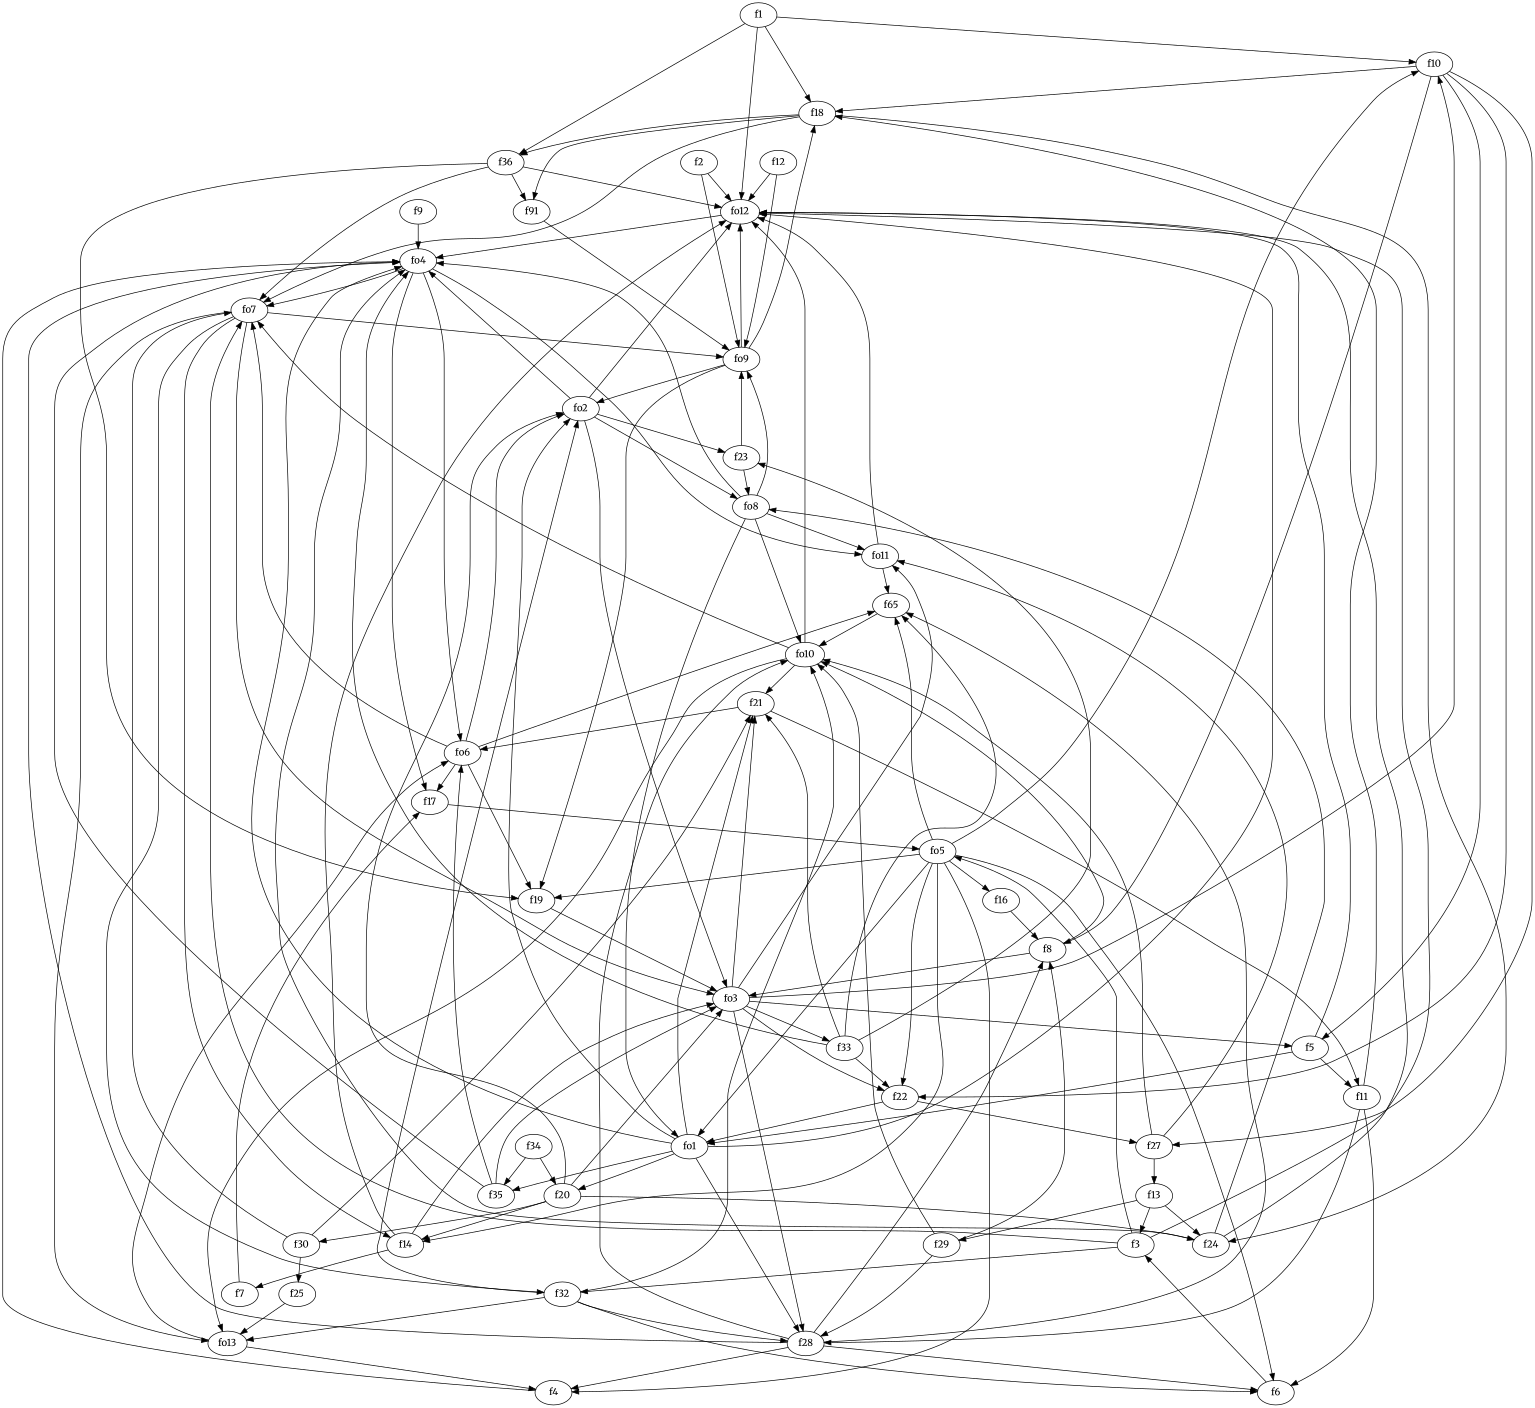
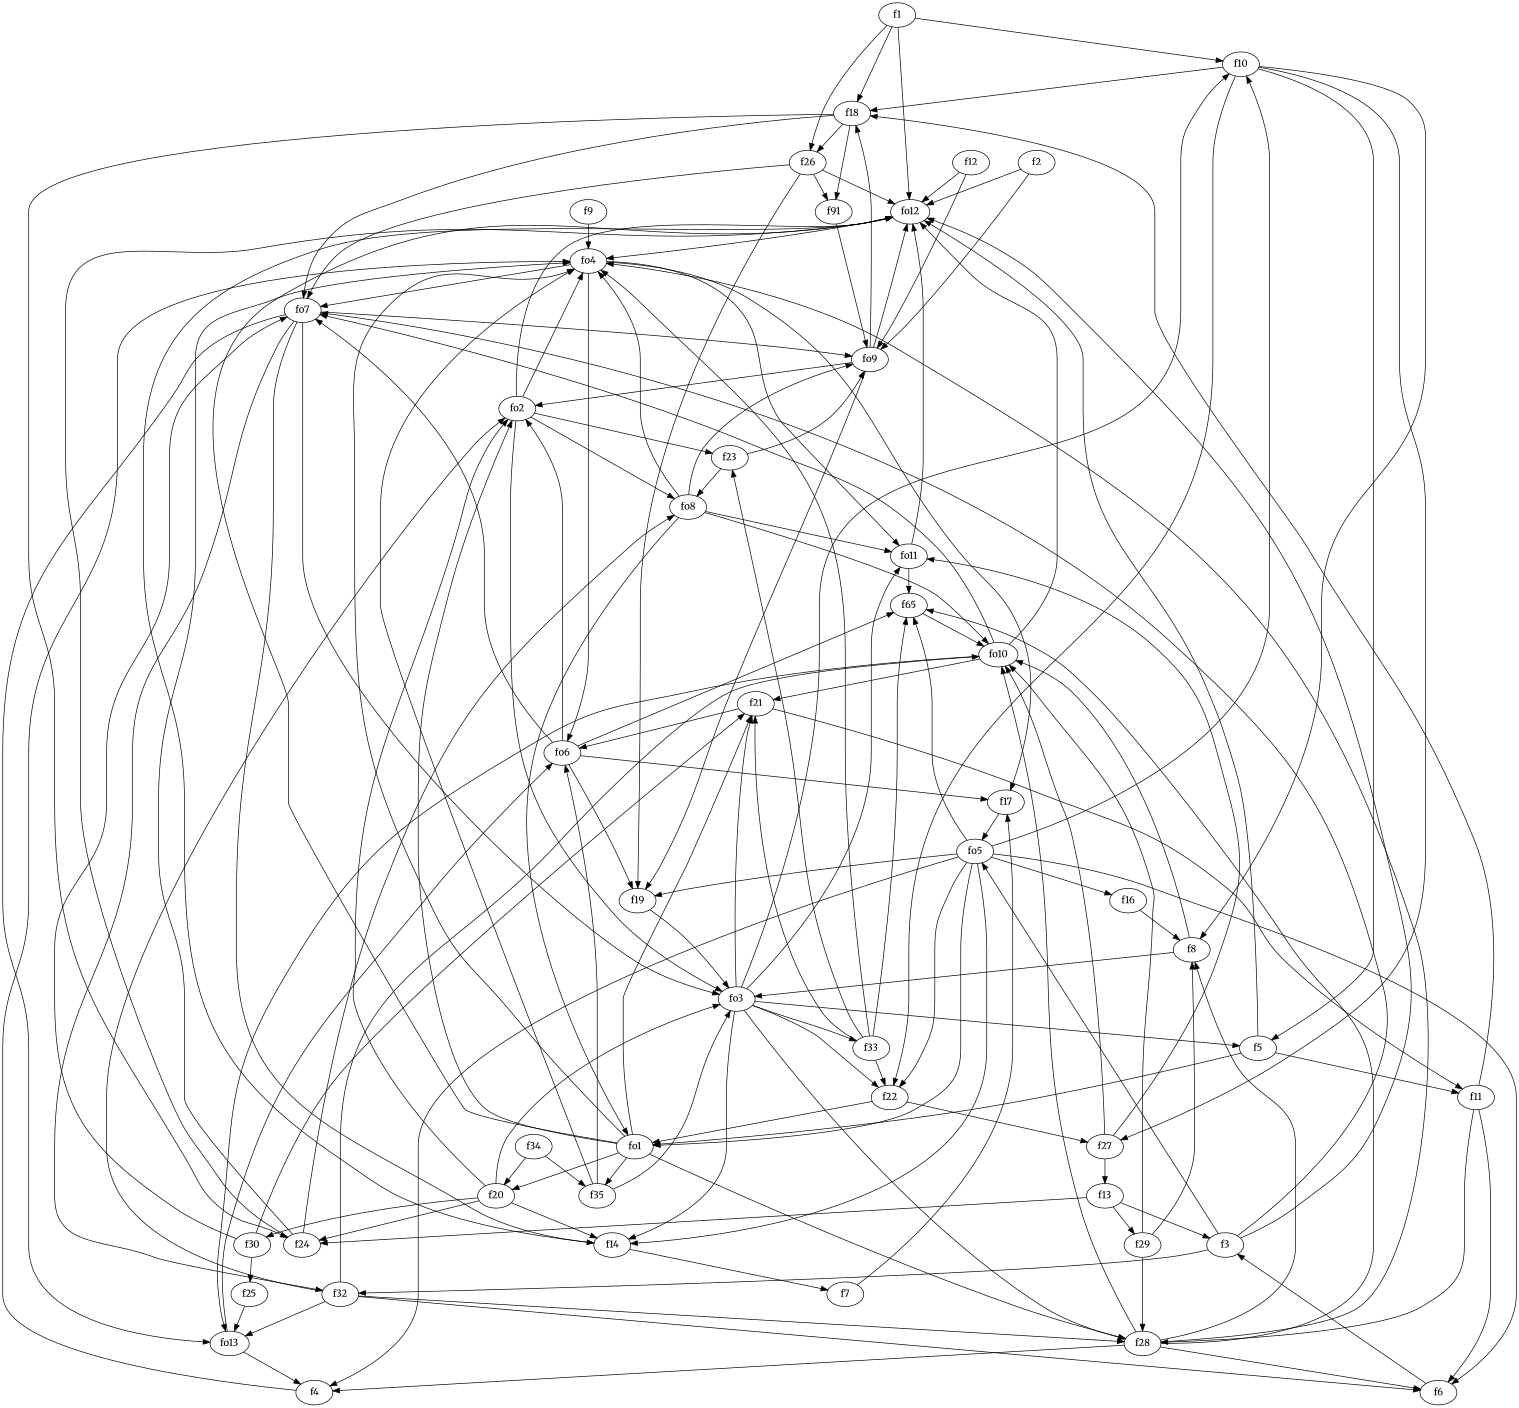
(506, 163) -> (808, 163)
(535, 1086) -> (726, 1147)
